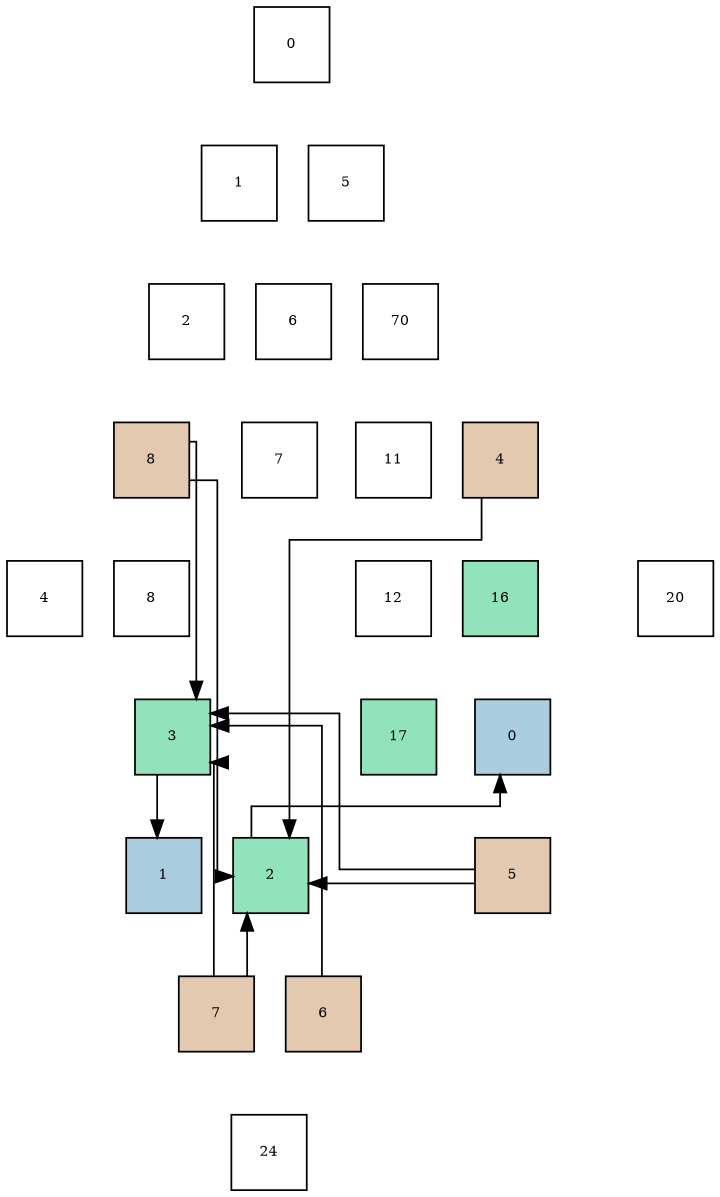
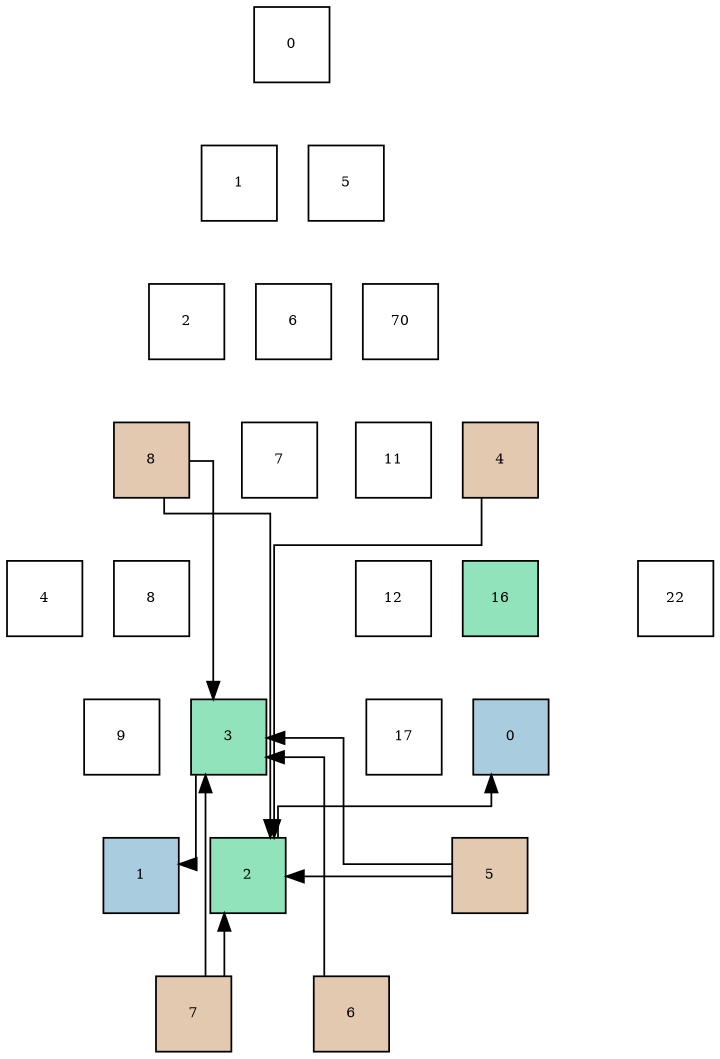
(676, 599) -> (676, 599)
none -> (122, 737)
(399, 737) -> (404, 737)
(269, 1152) -> none
